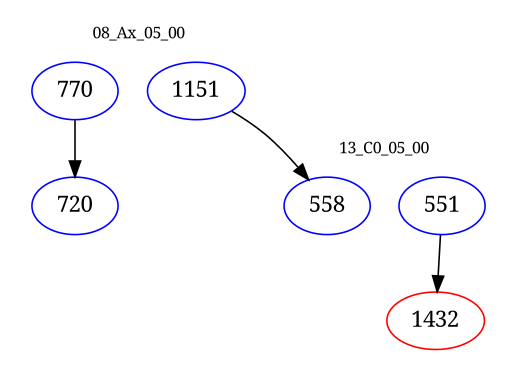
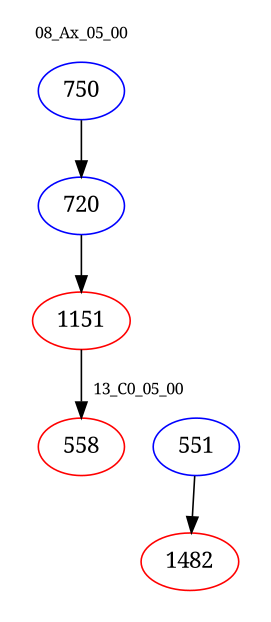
(75, 91) -> (81, 91)
(196, 91) -> (81, 321)
(327, 206) -> (81, 447)
none -> (81, 255)
(436, 321) -> (190, 562)
